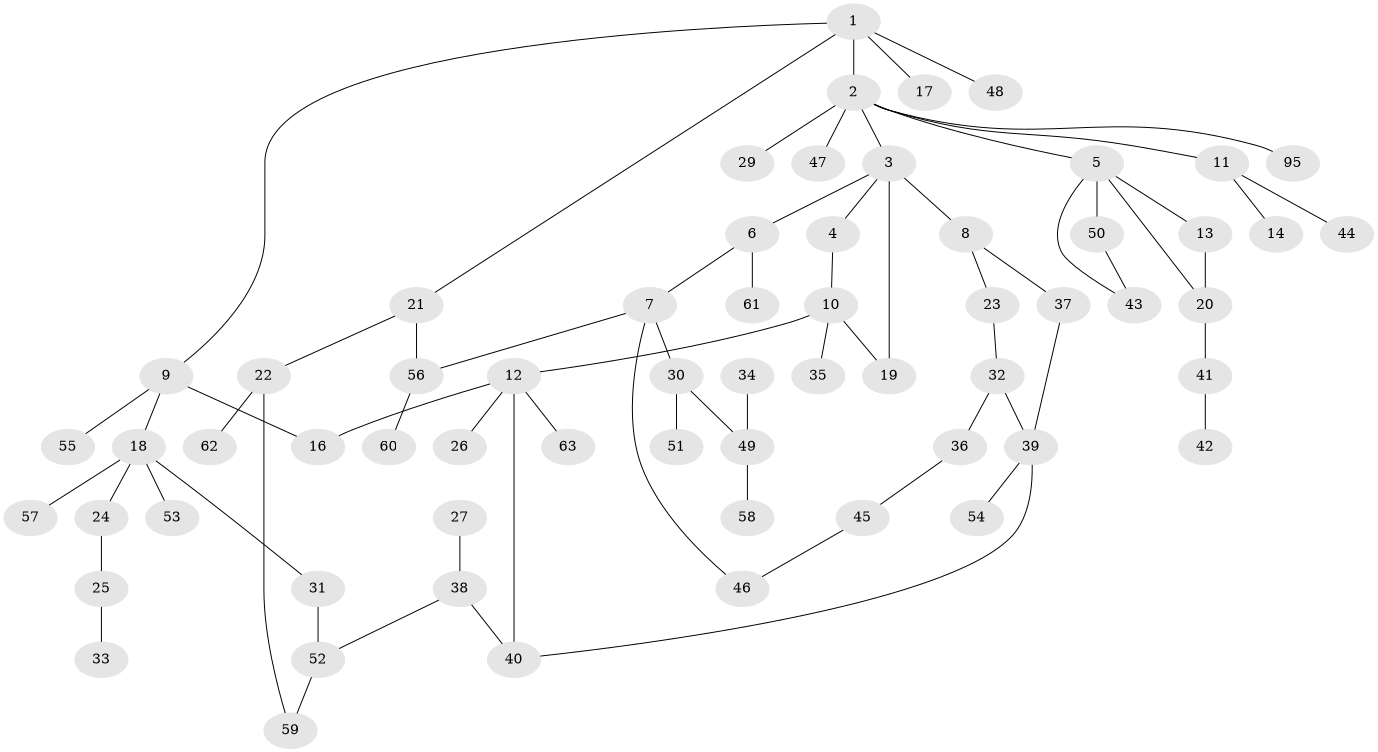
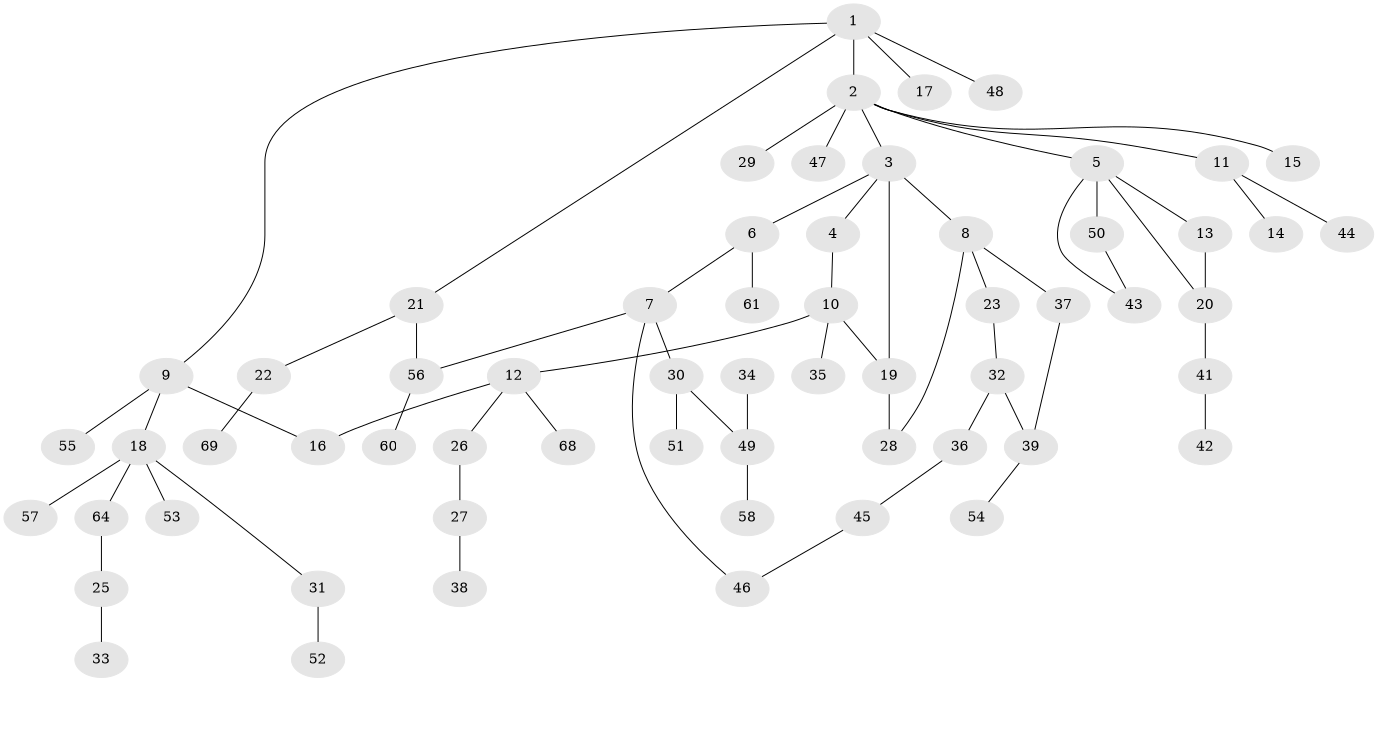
(1293, 163) -> (1293, 163)
(210, 447) -> (210, 447)
(568, 447) -> (568, 447)
none -> (889, 447)
none -> (460, 483)
(101, 518) -> (101, 518)
(389, 624) -> none
(514, 660) -> none
(290, 731) -> none
